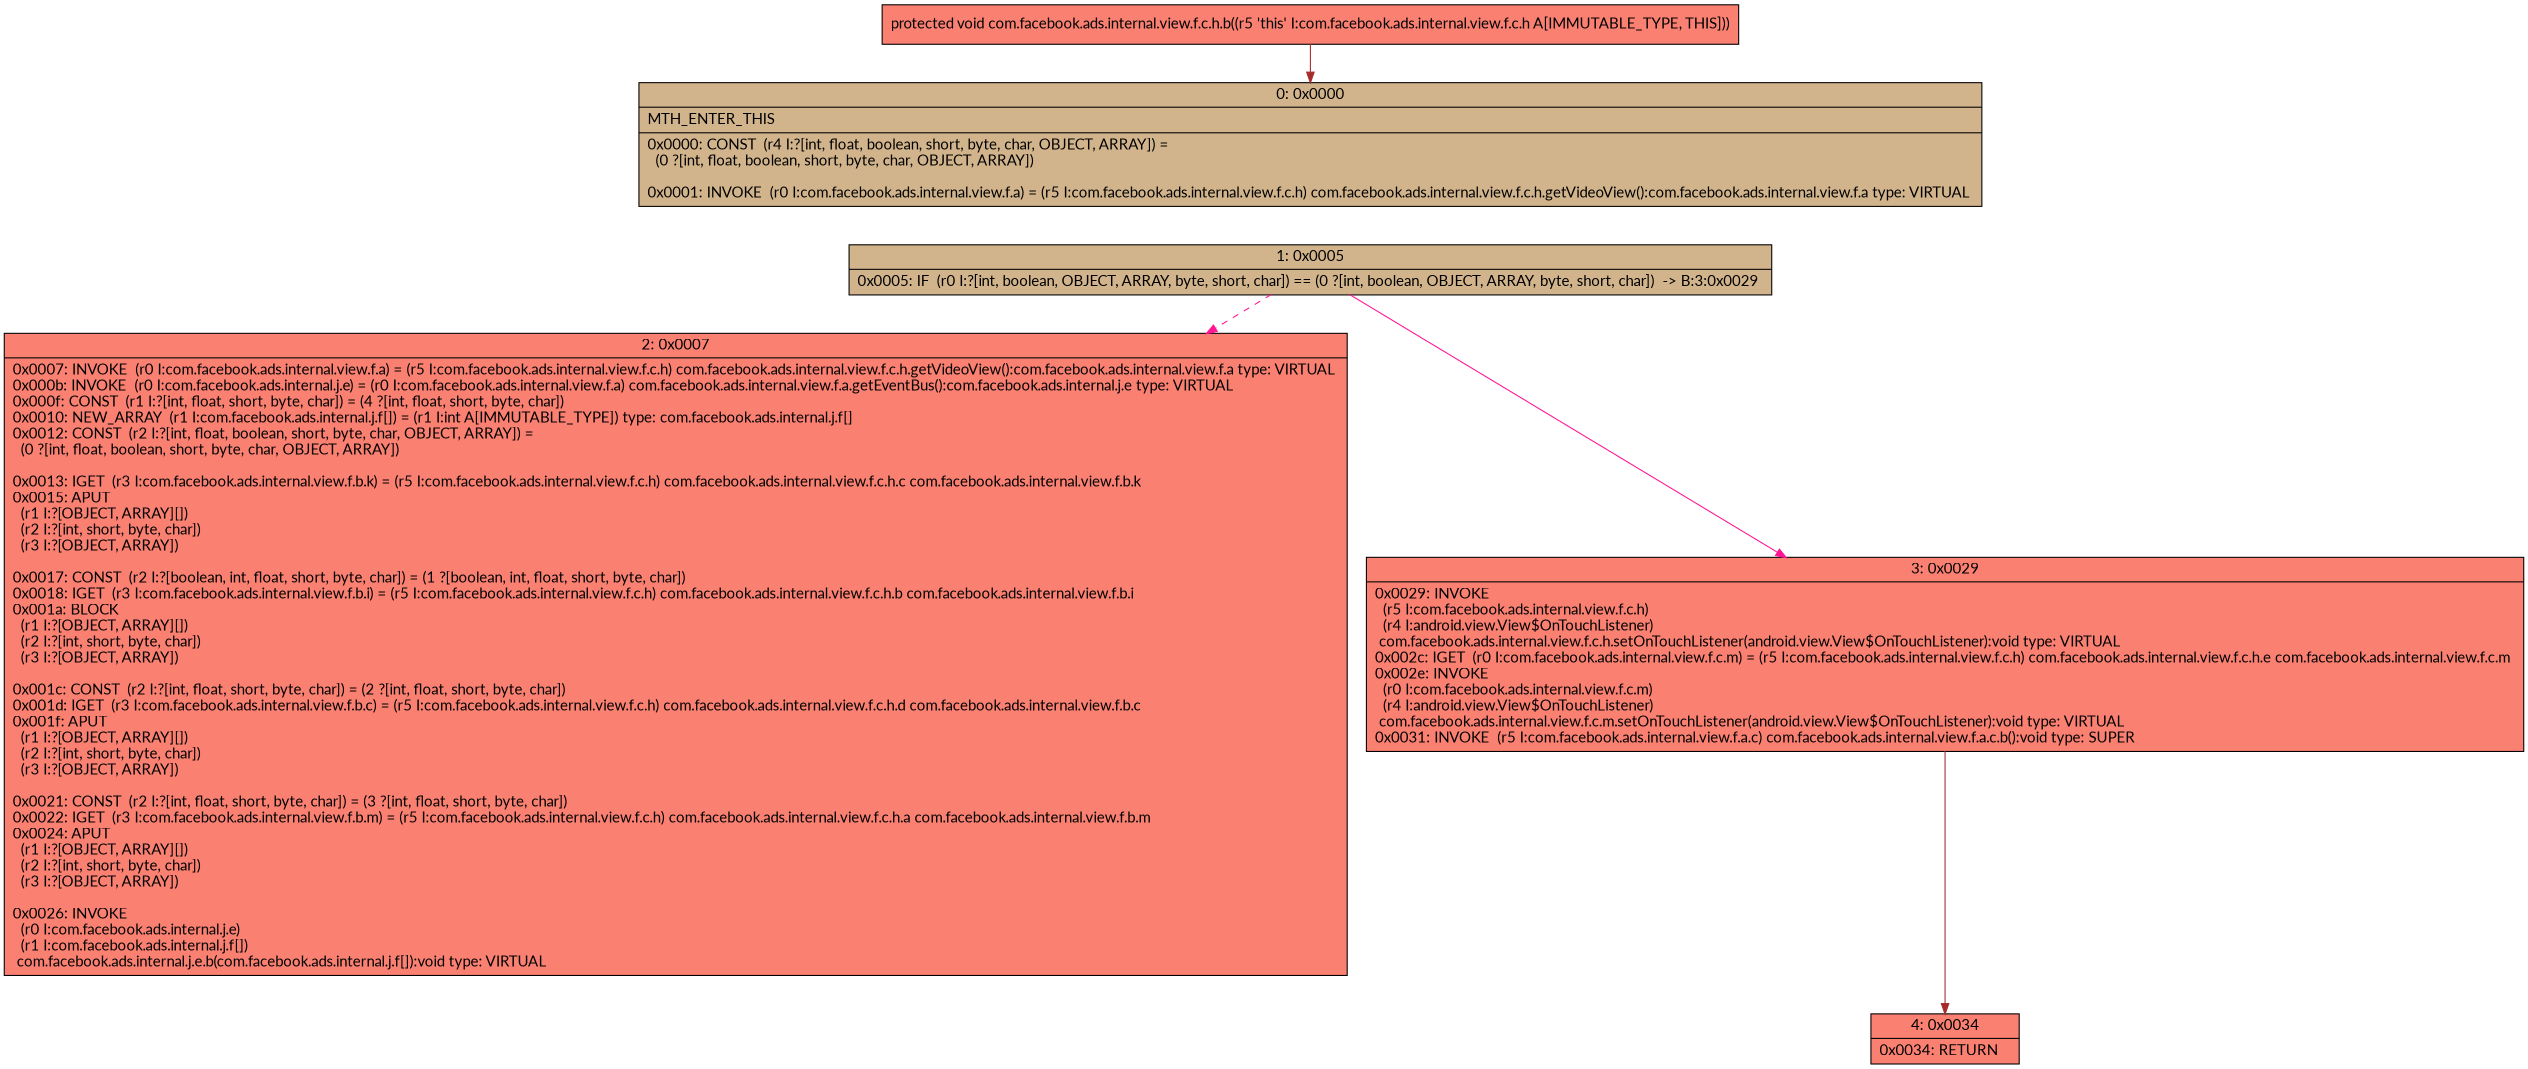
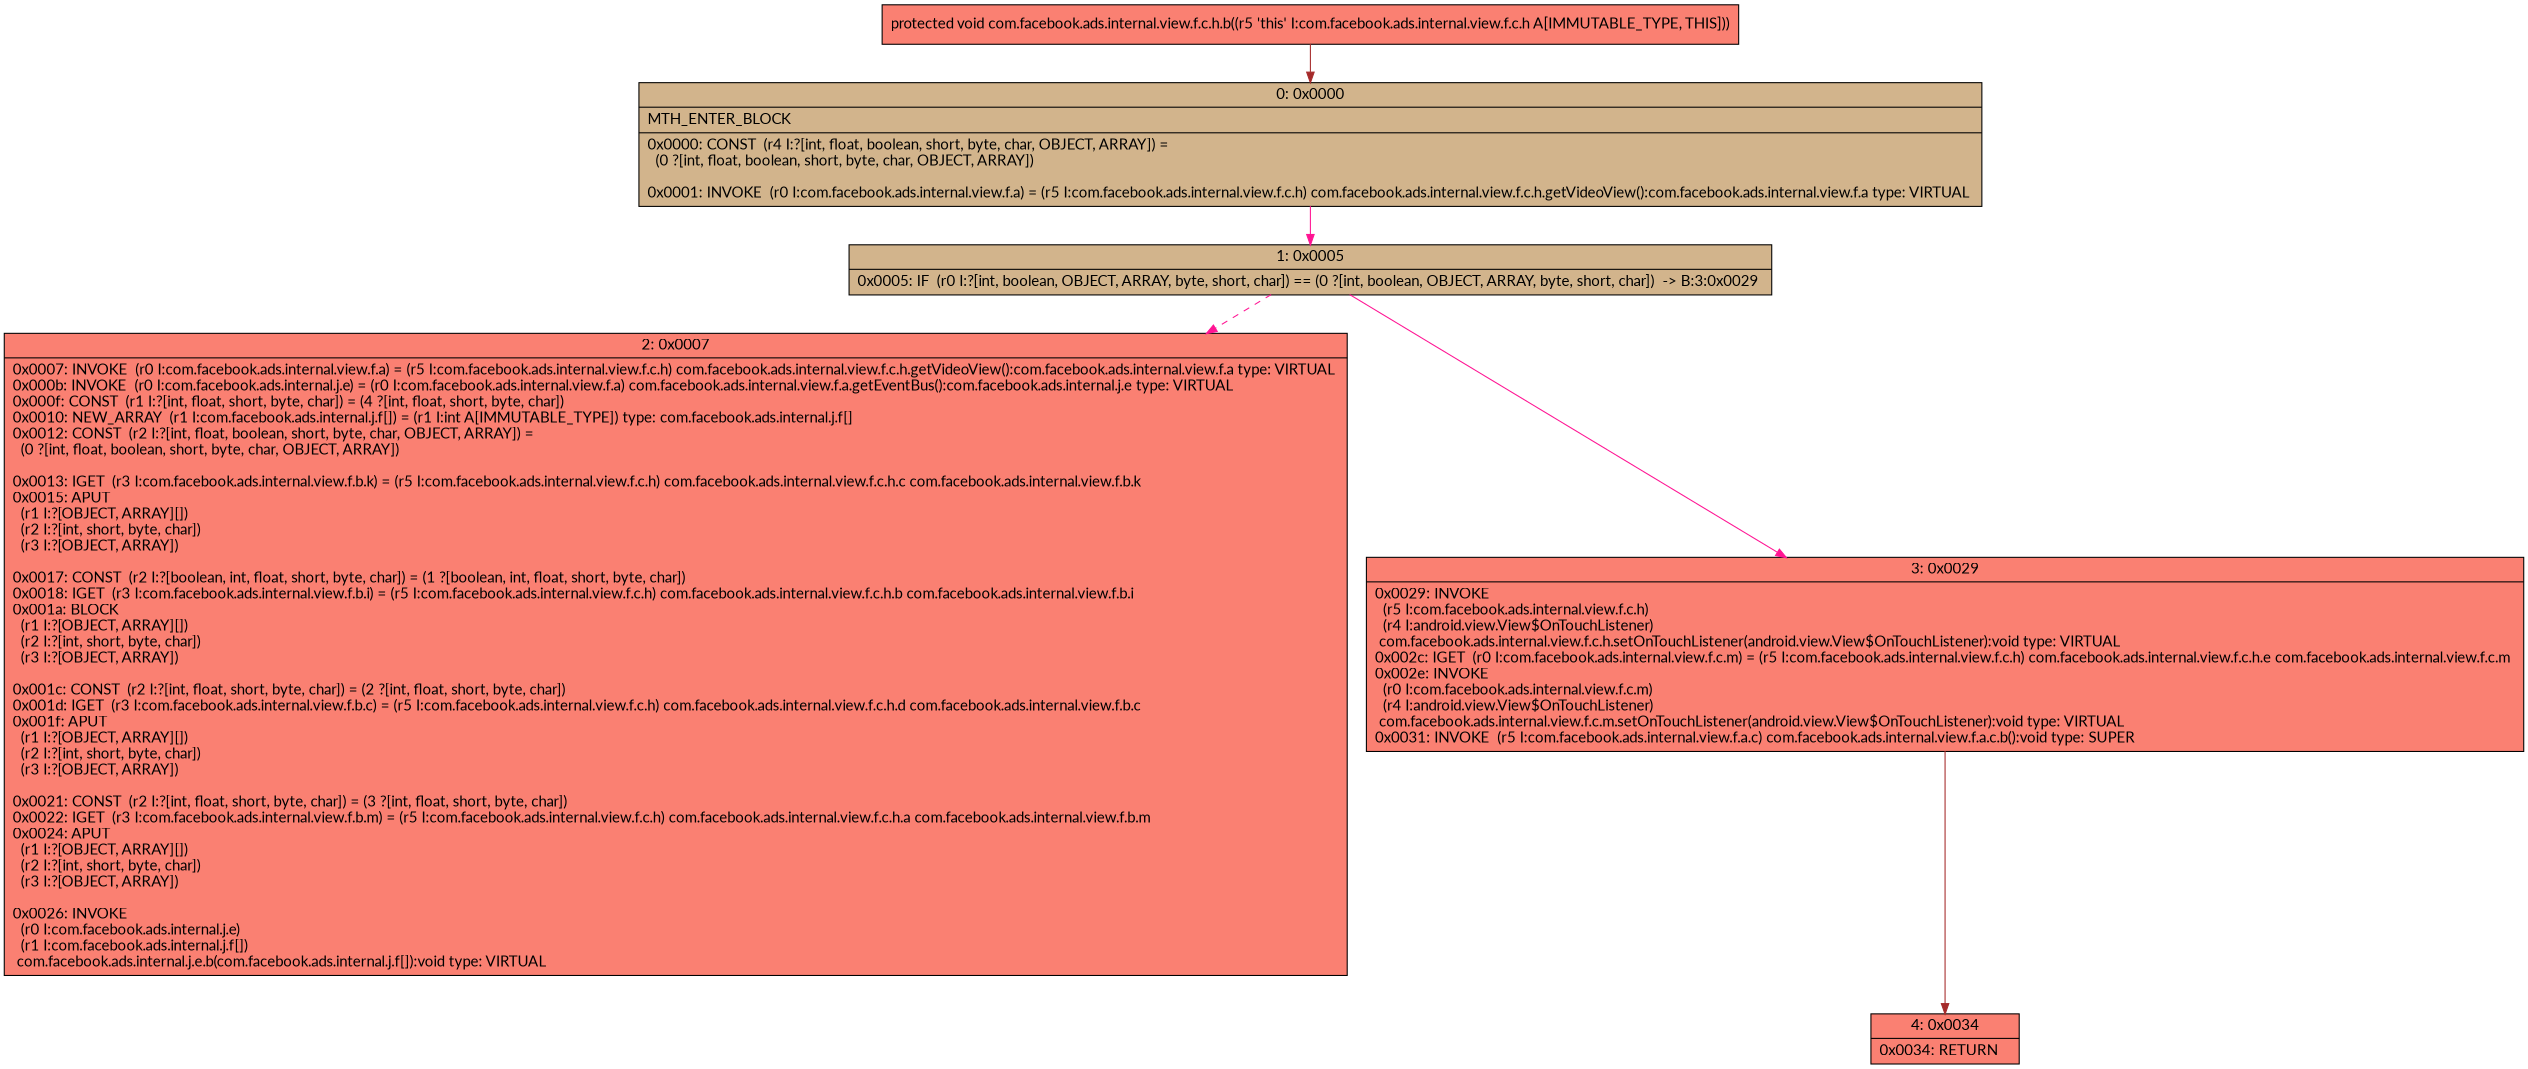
(711, 119) -> (719, 119)
none -> (1310, 220)
